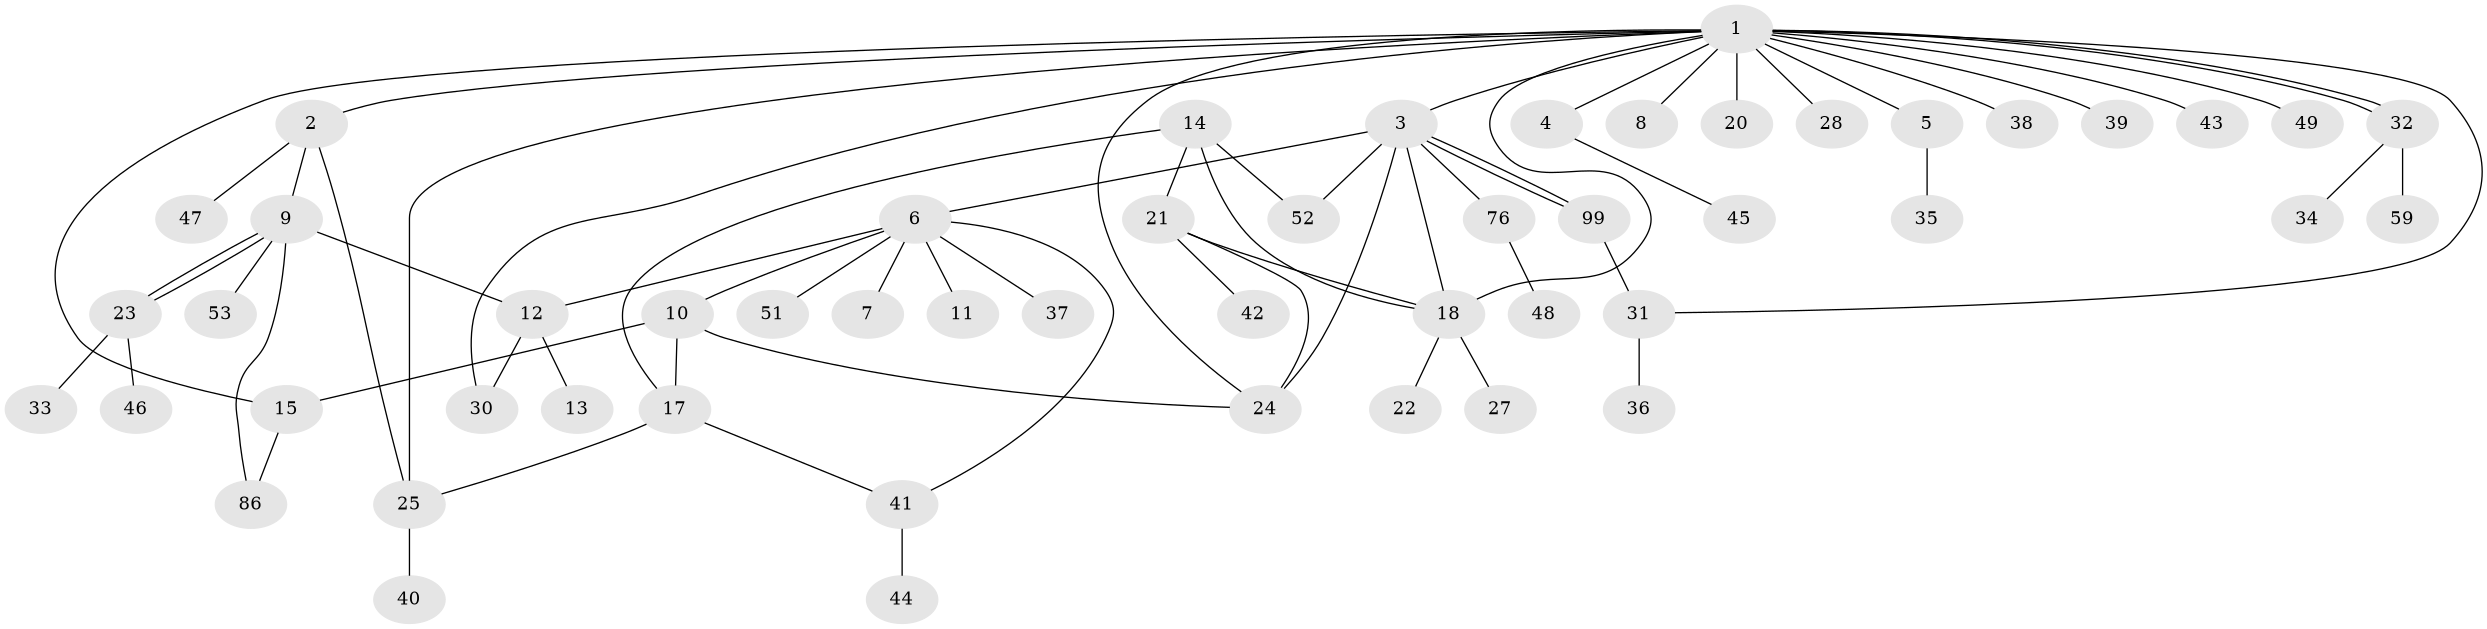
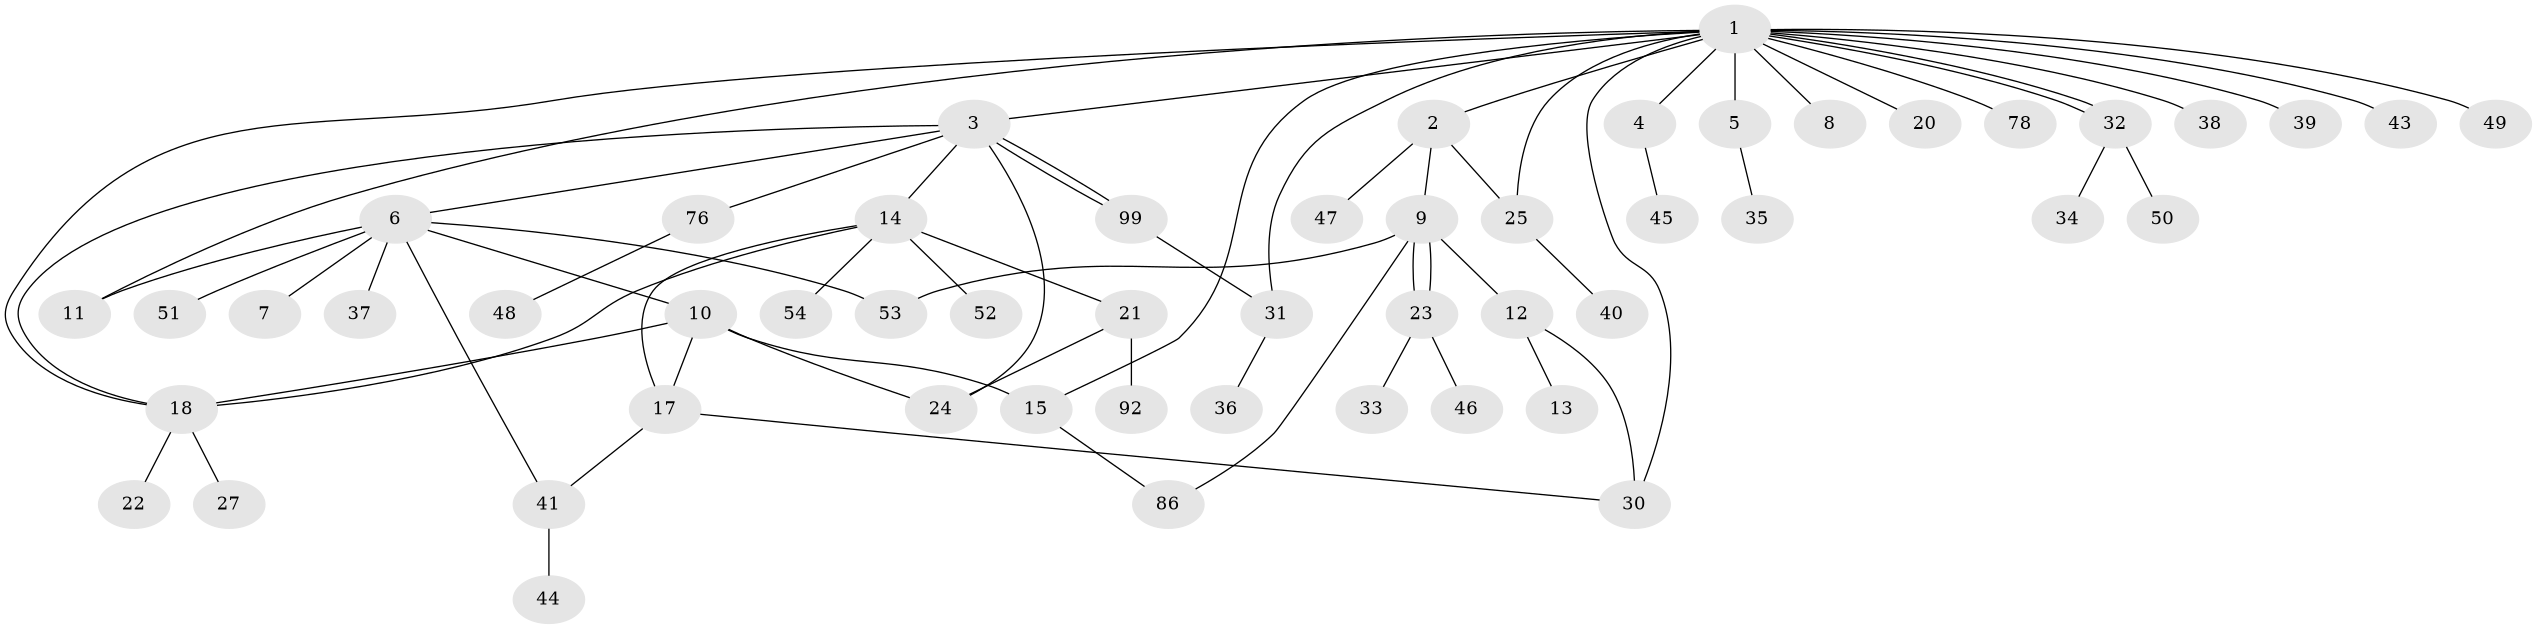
(1241, 65) -> (886, 88)
(1832, 124) -> (2020, 124)
(1353, 172) -> (933, 172)
(2403, 219) -> (2163, 219)
(724, 267) -> (661, 249)
(1301, 272) -> (555, 346)
none -> (796, 314)
(1253, 314) -> (1131, 409)
(545, 462) -> (1150, 458)
